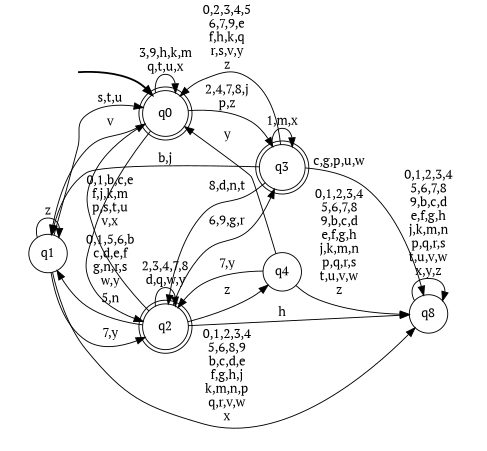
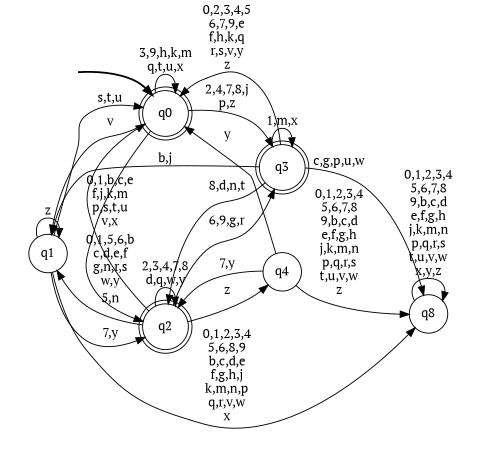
(294, 320) -> none
